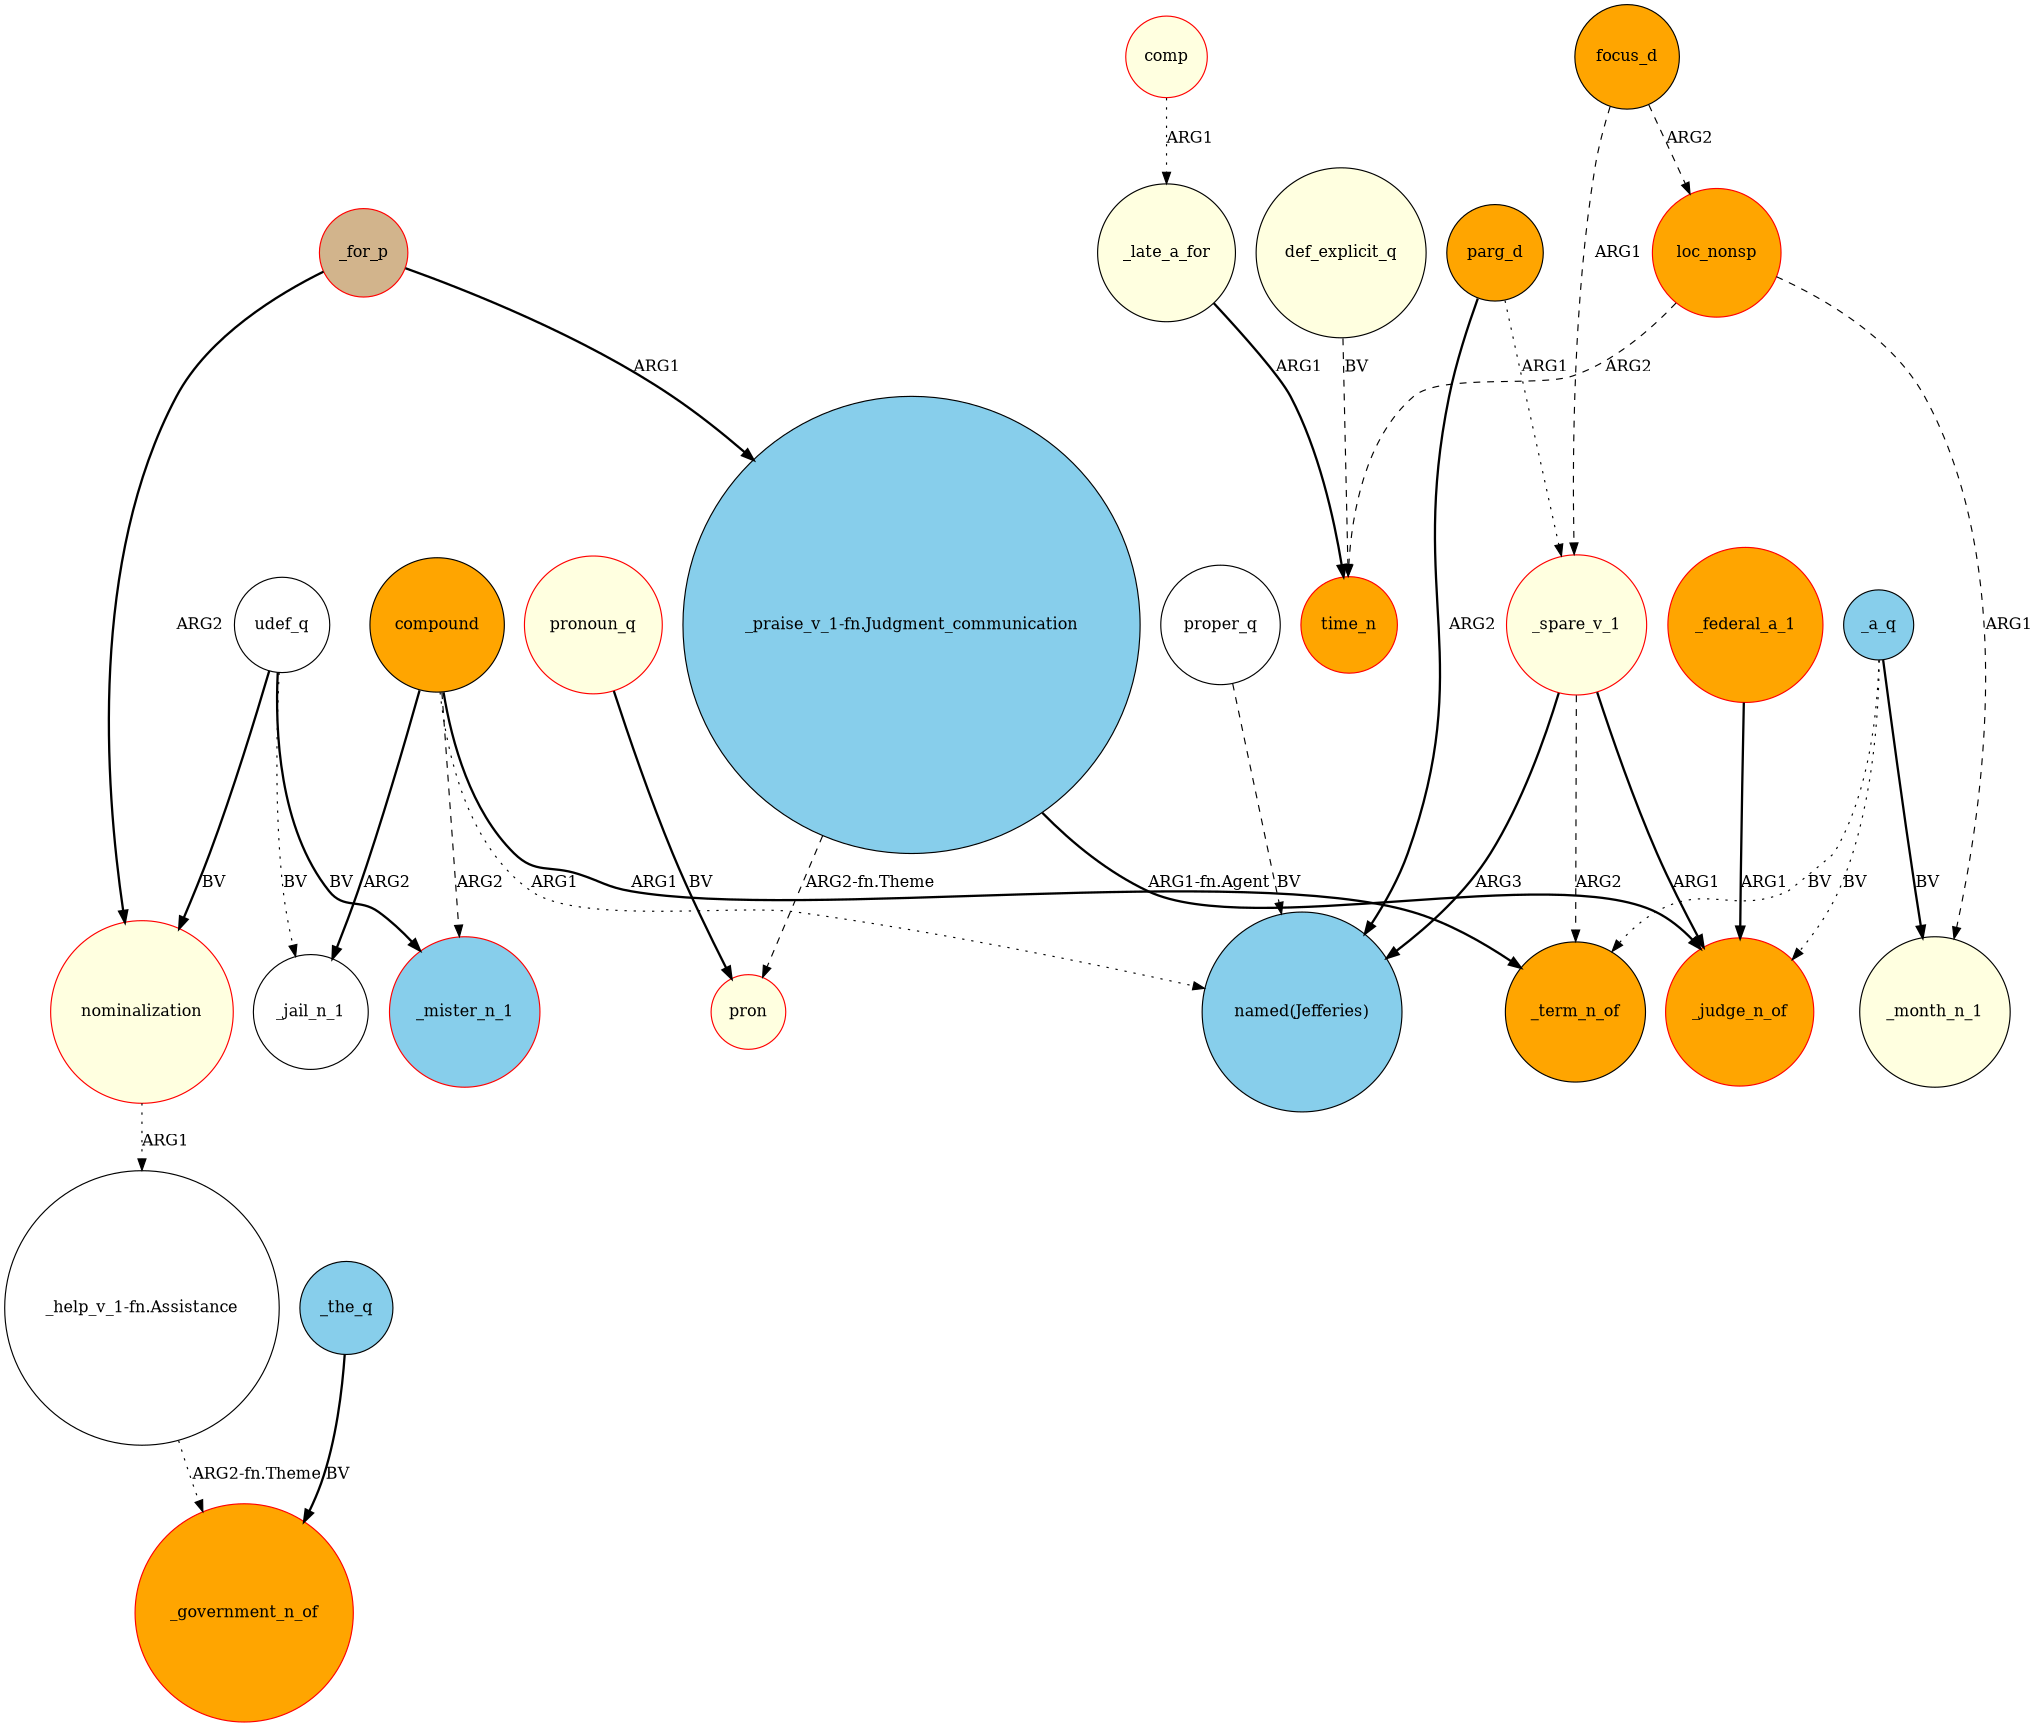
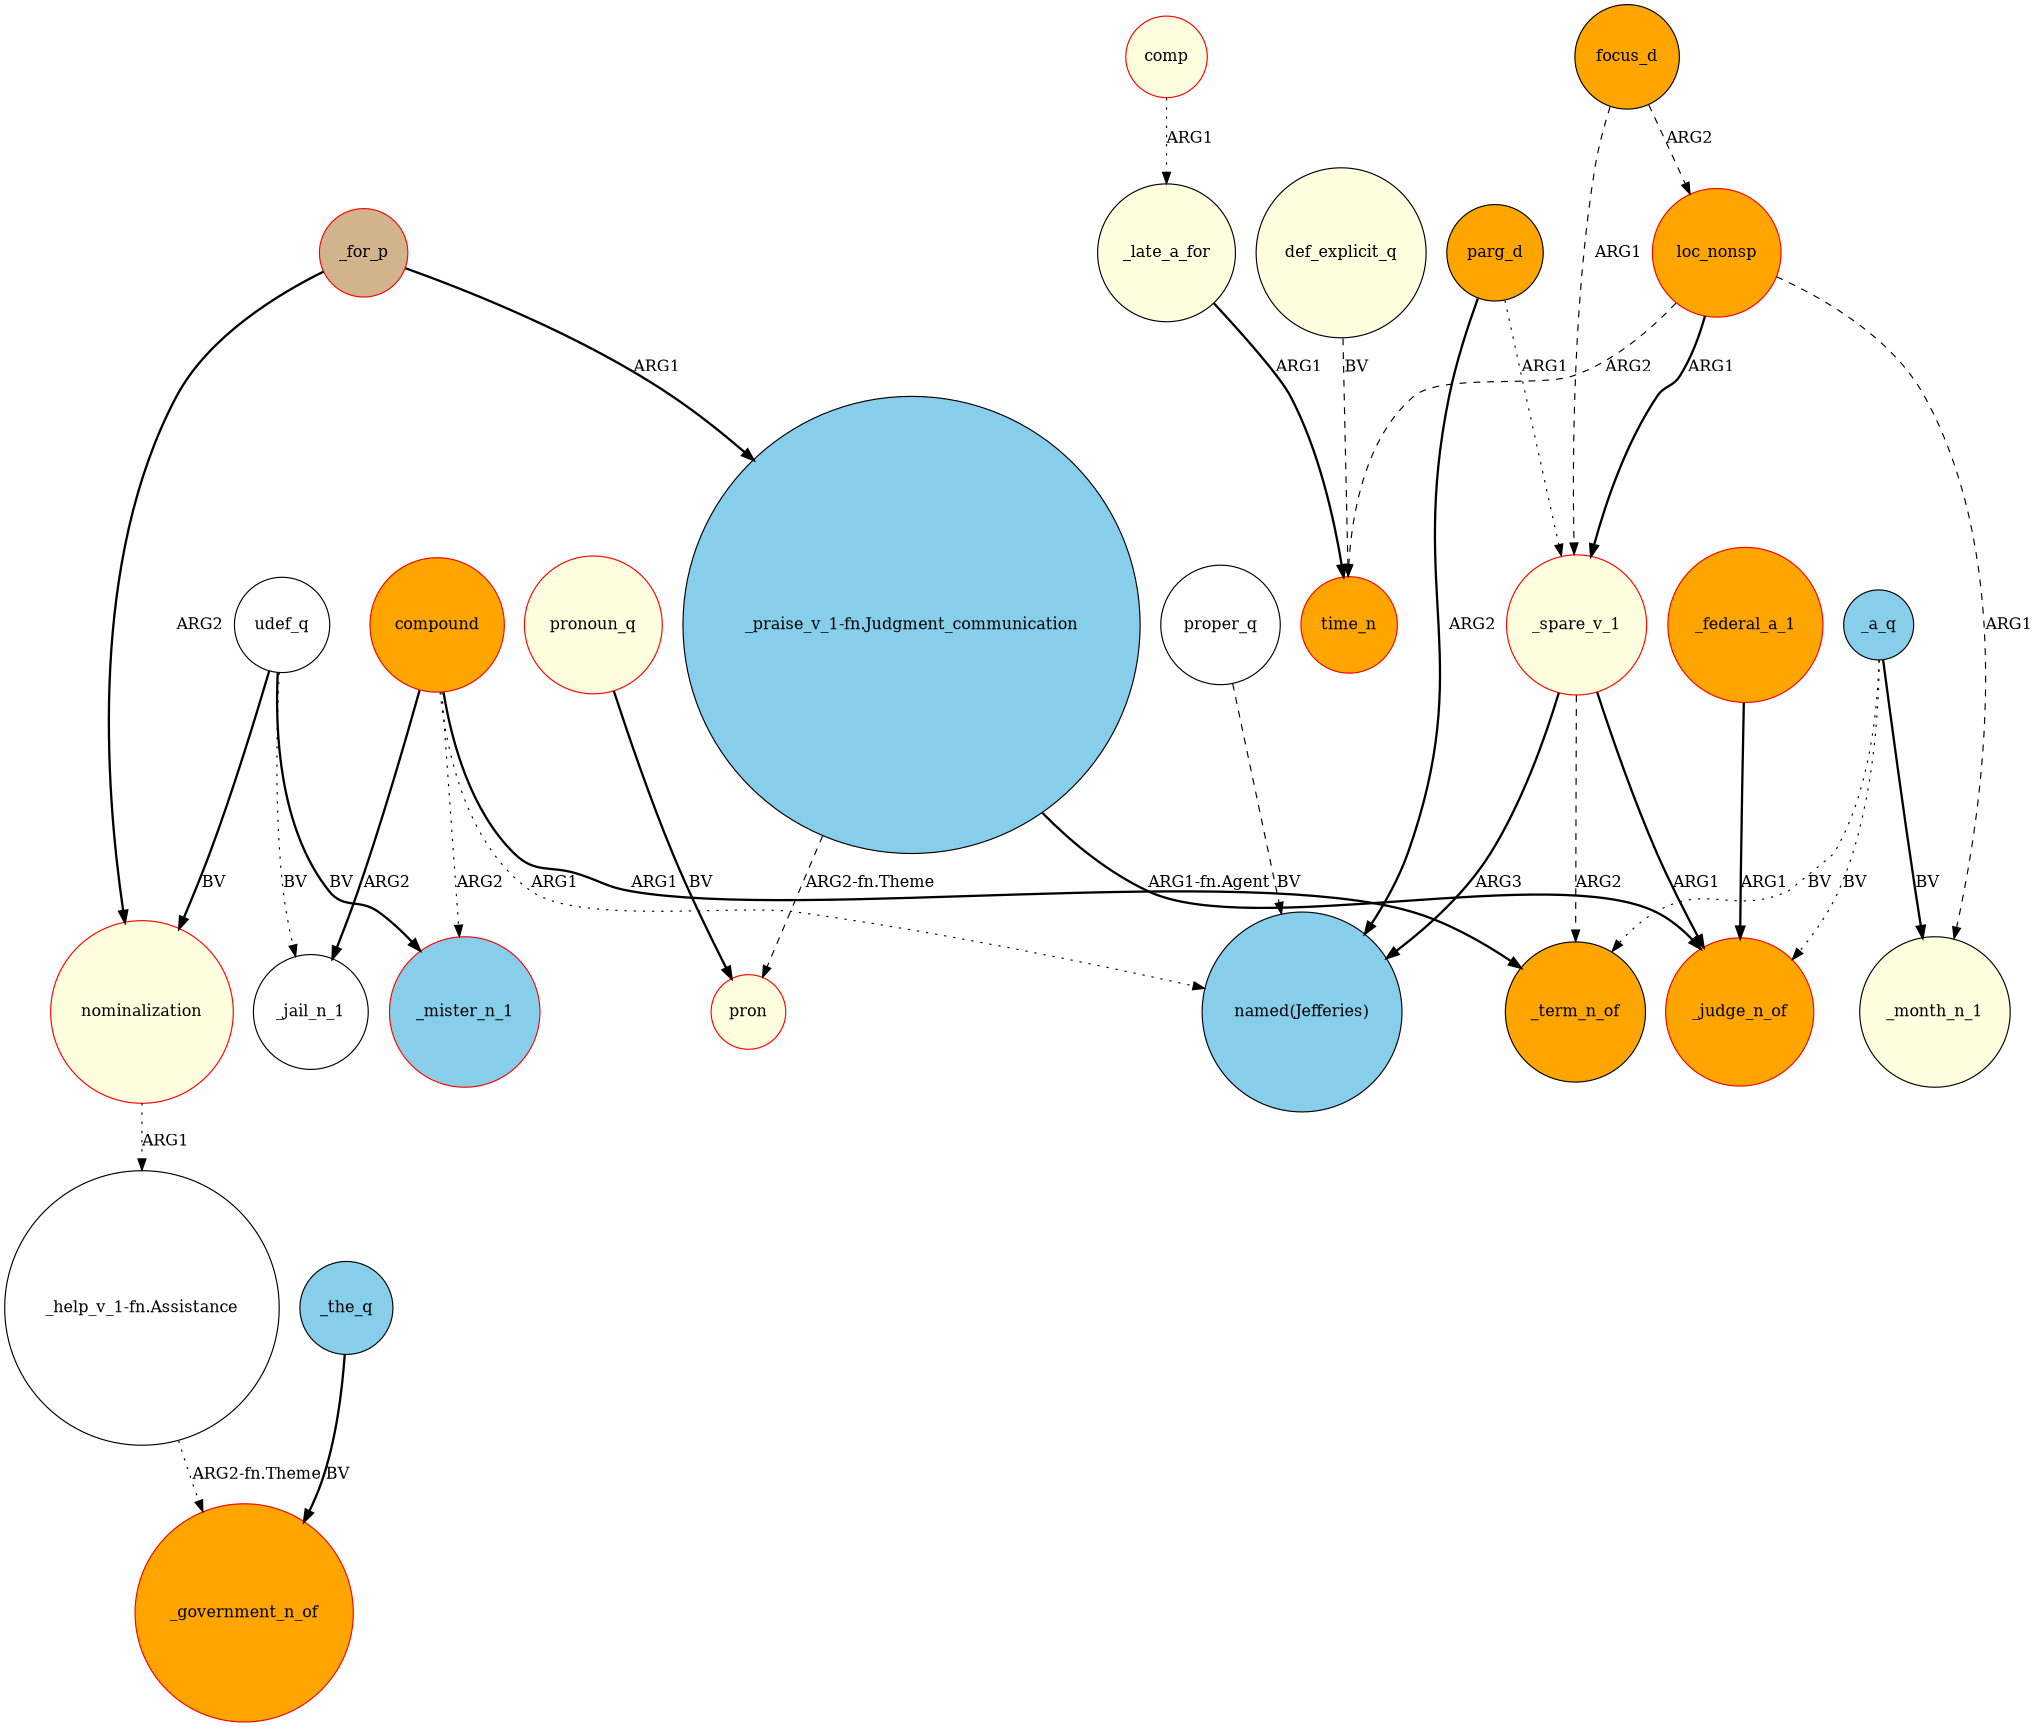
none -> (1640, 425)
(437, 625) -> (437, 625)
(450, 809) -> (450, 809)
